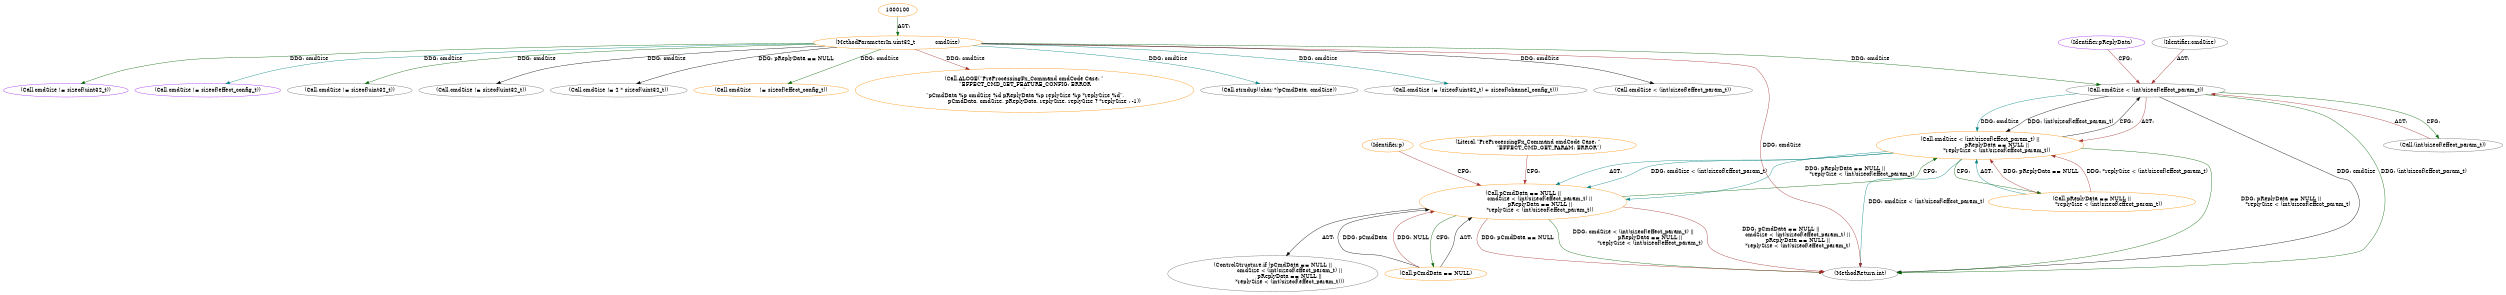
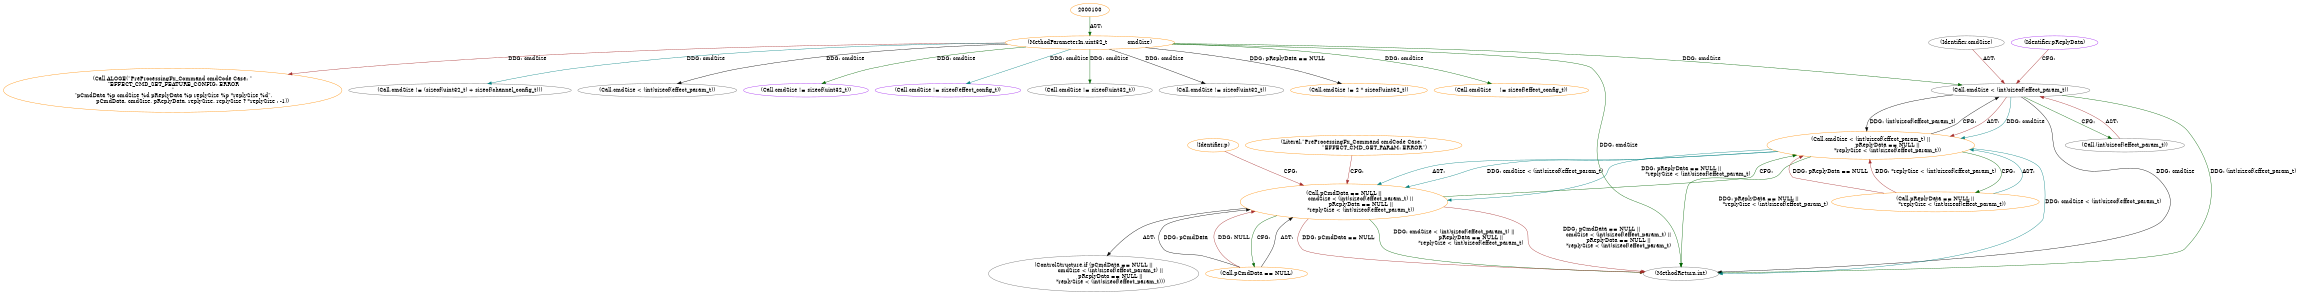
(898, 10) -> (1090, 10)
(1495, 54) -> (1501, 56)
(619, 90) -> (1359, 90)
(1279, 90) -> none
